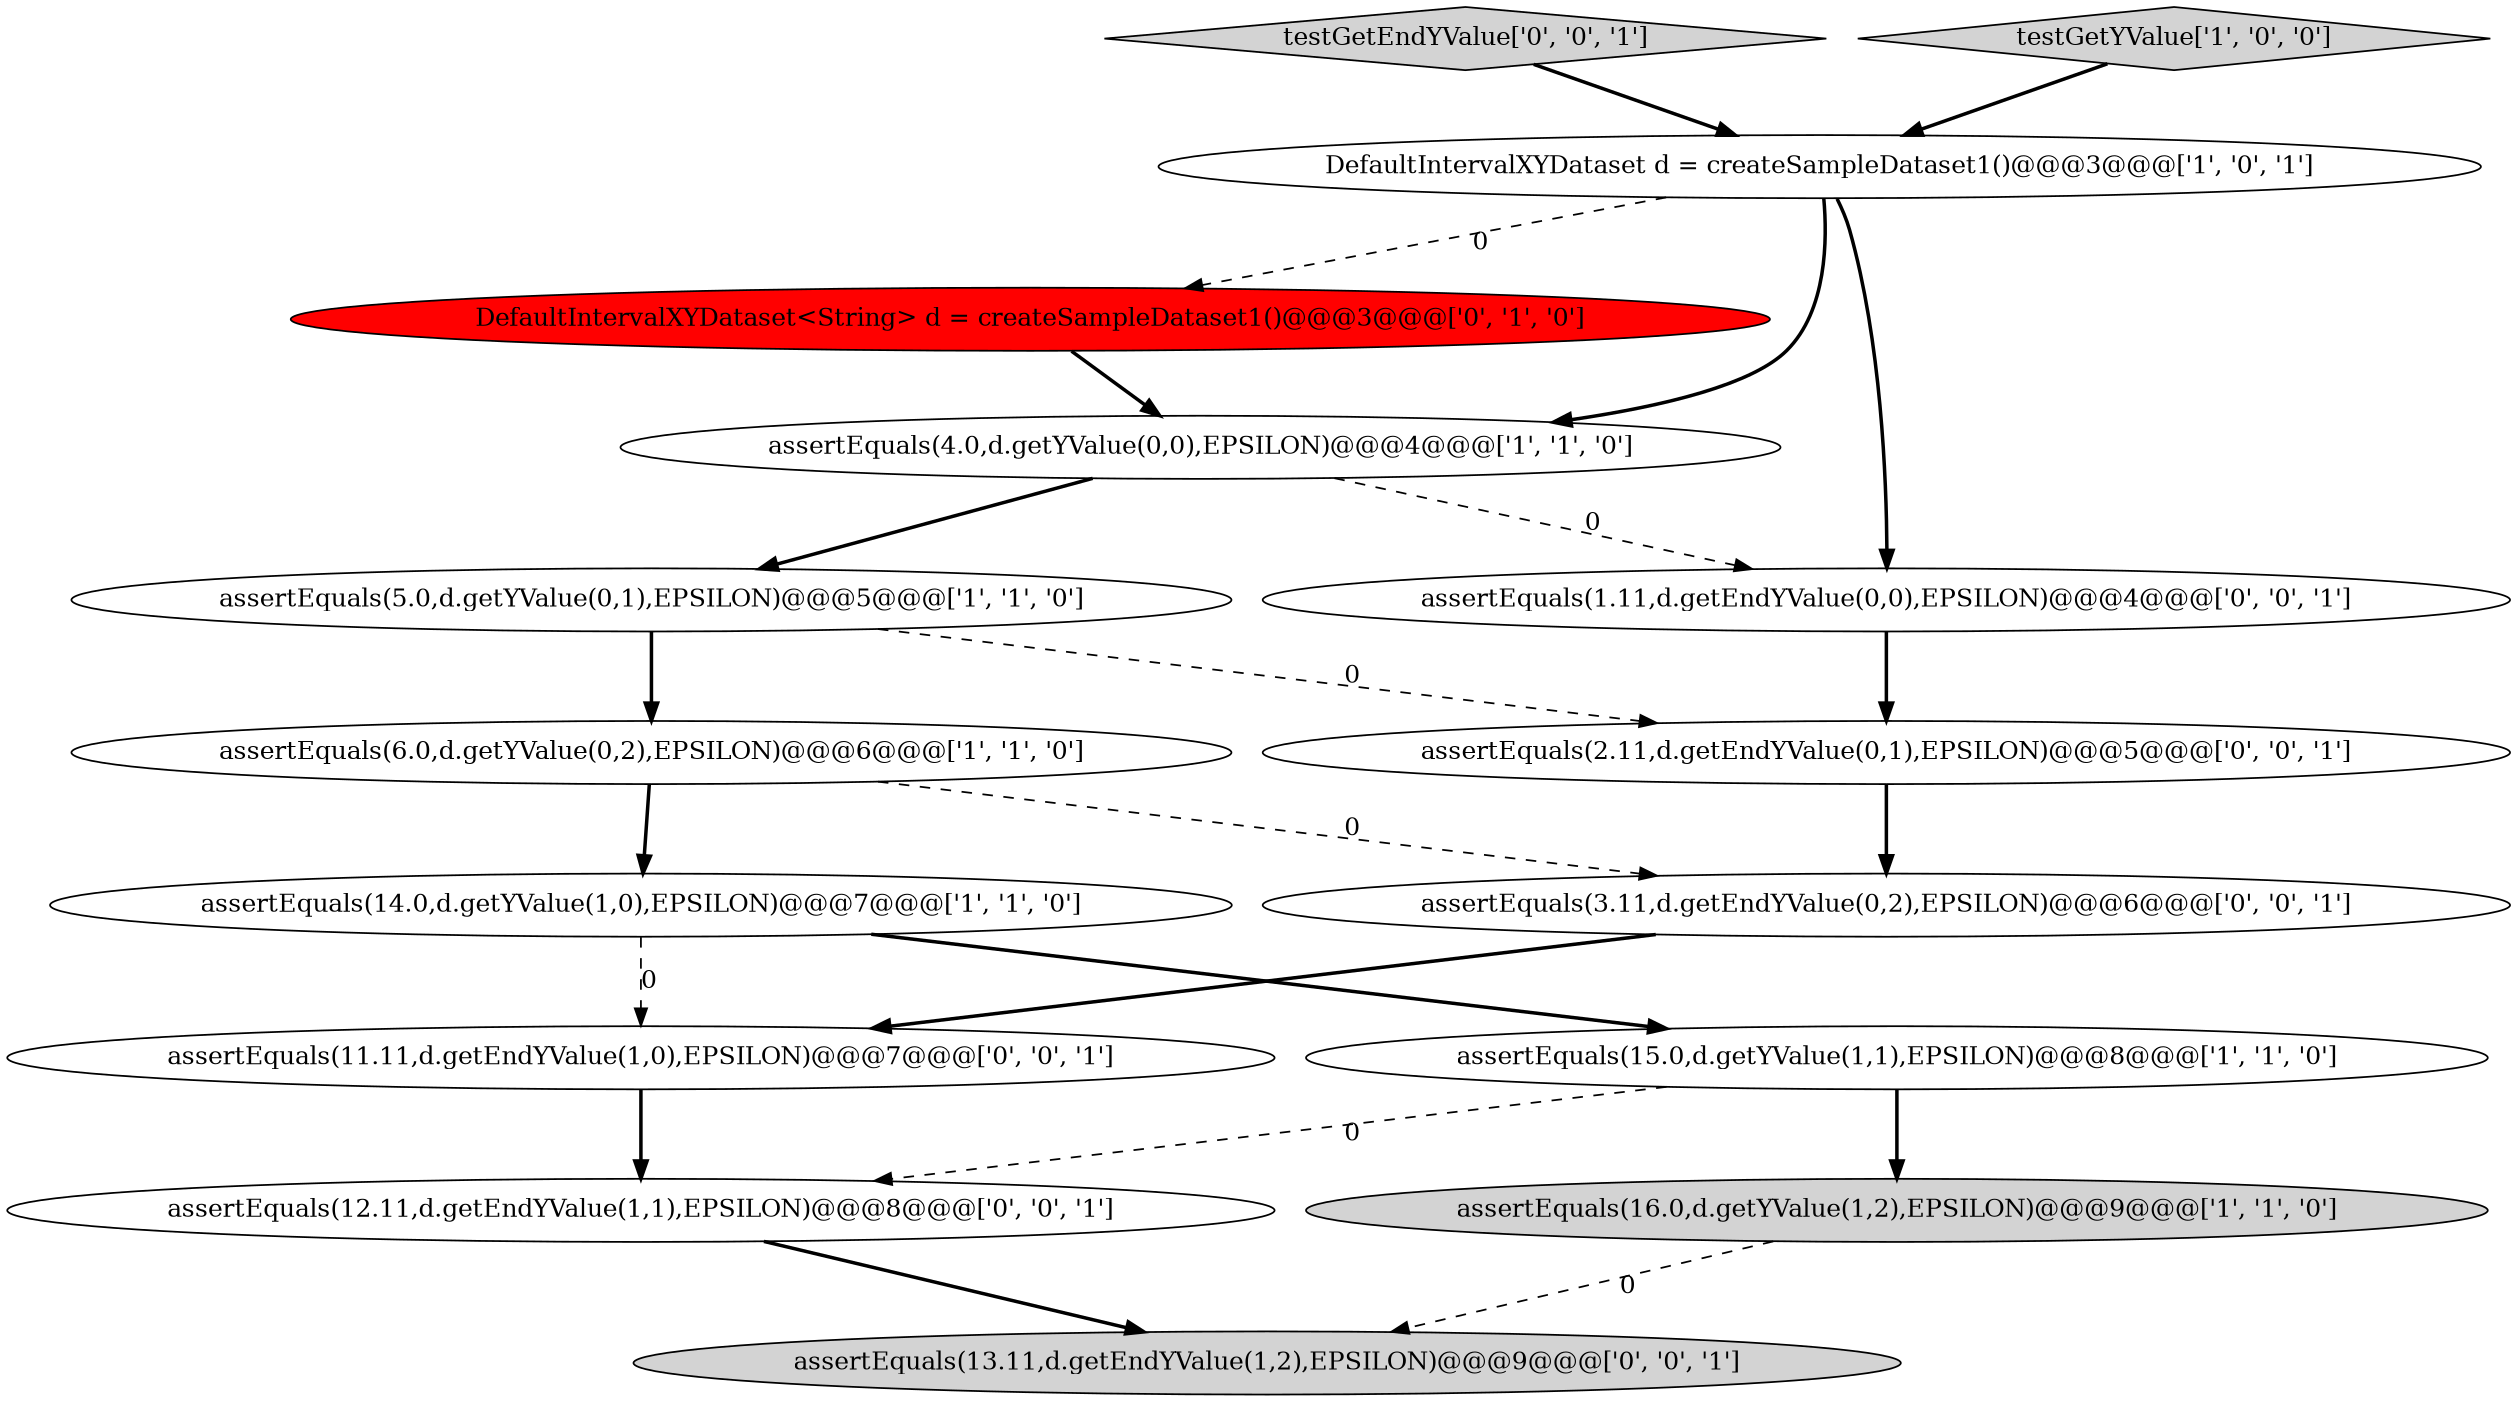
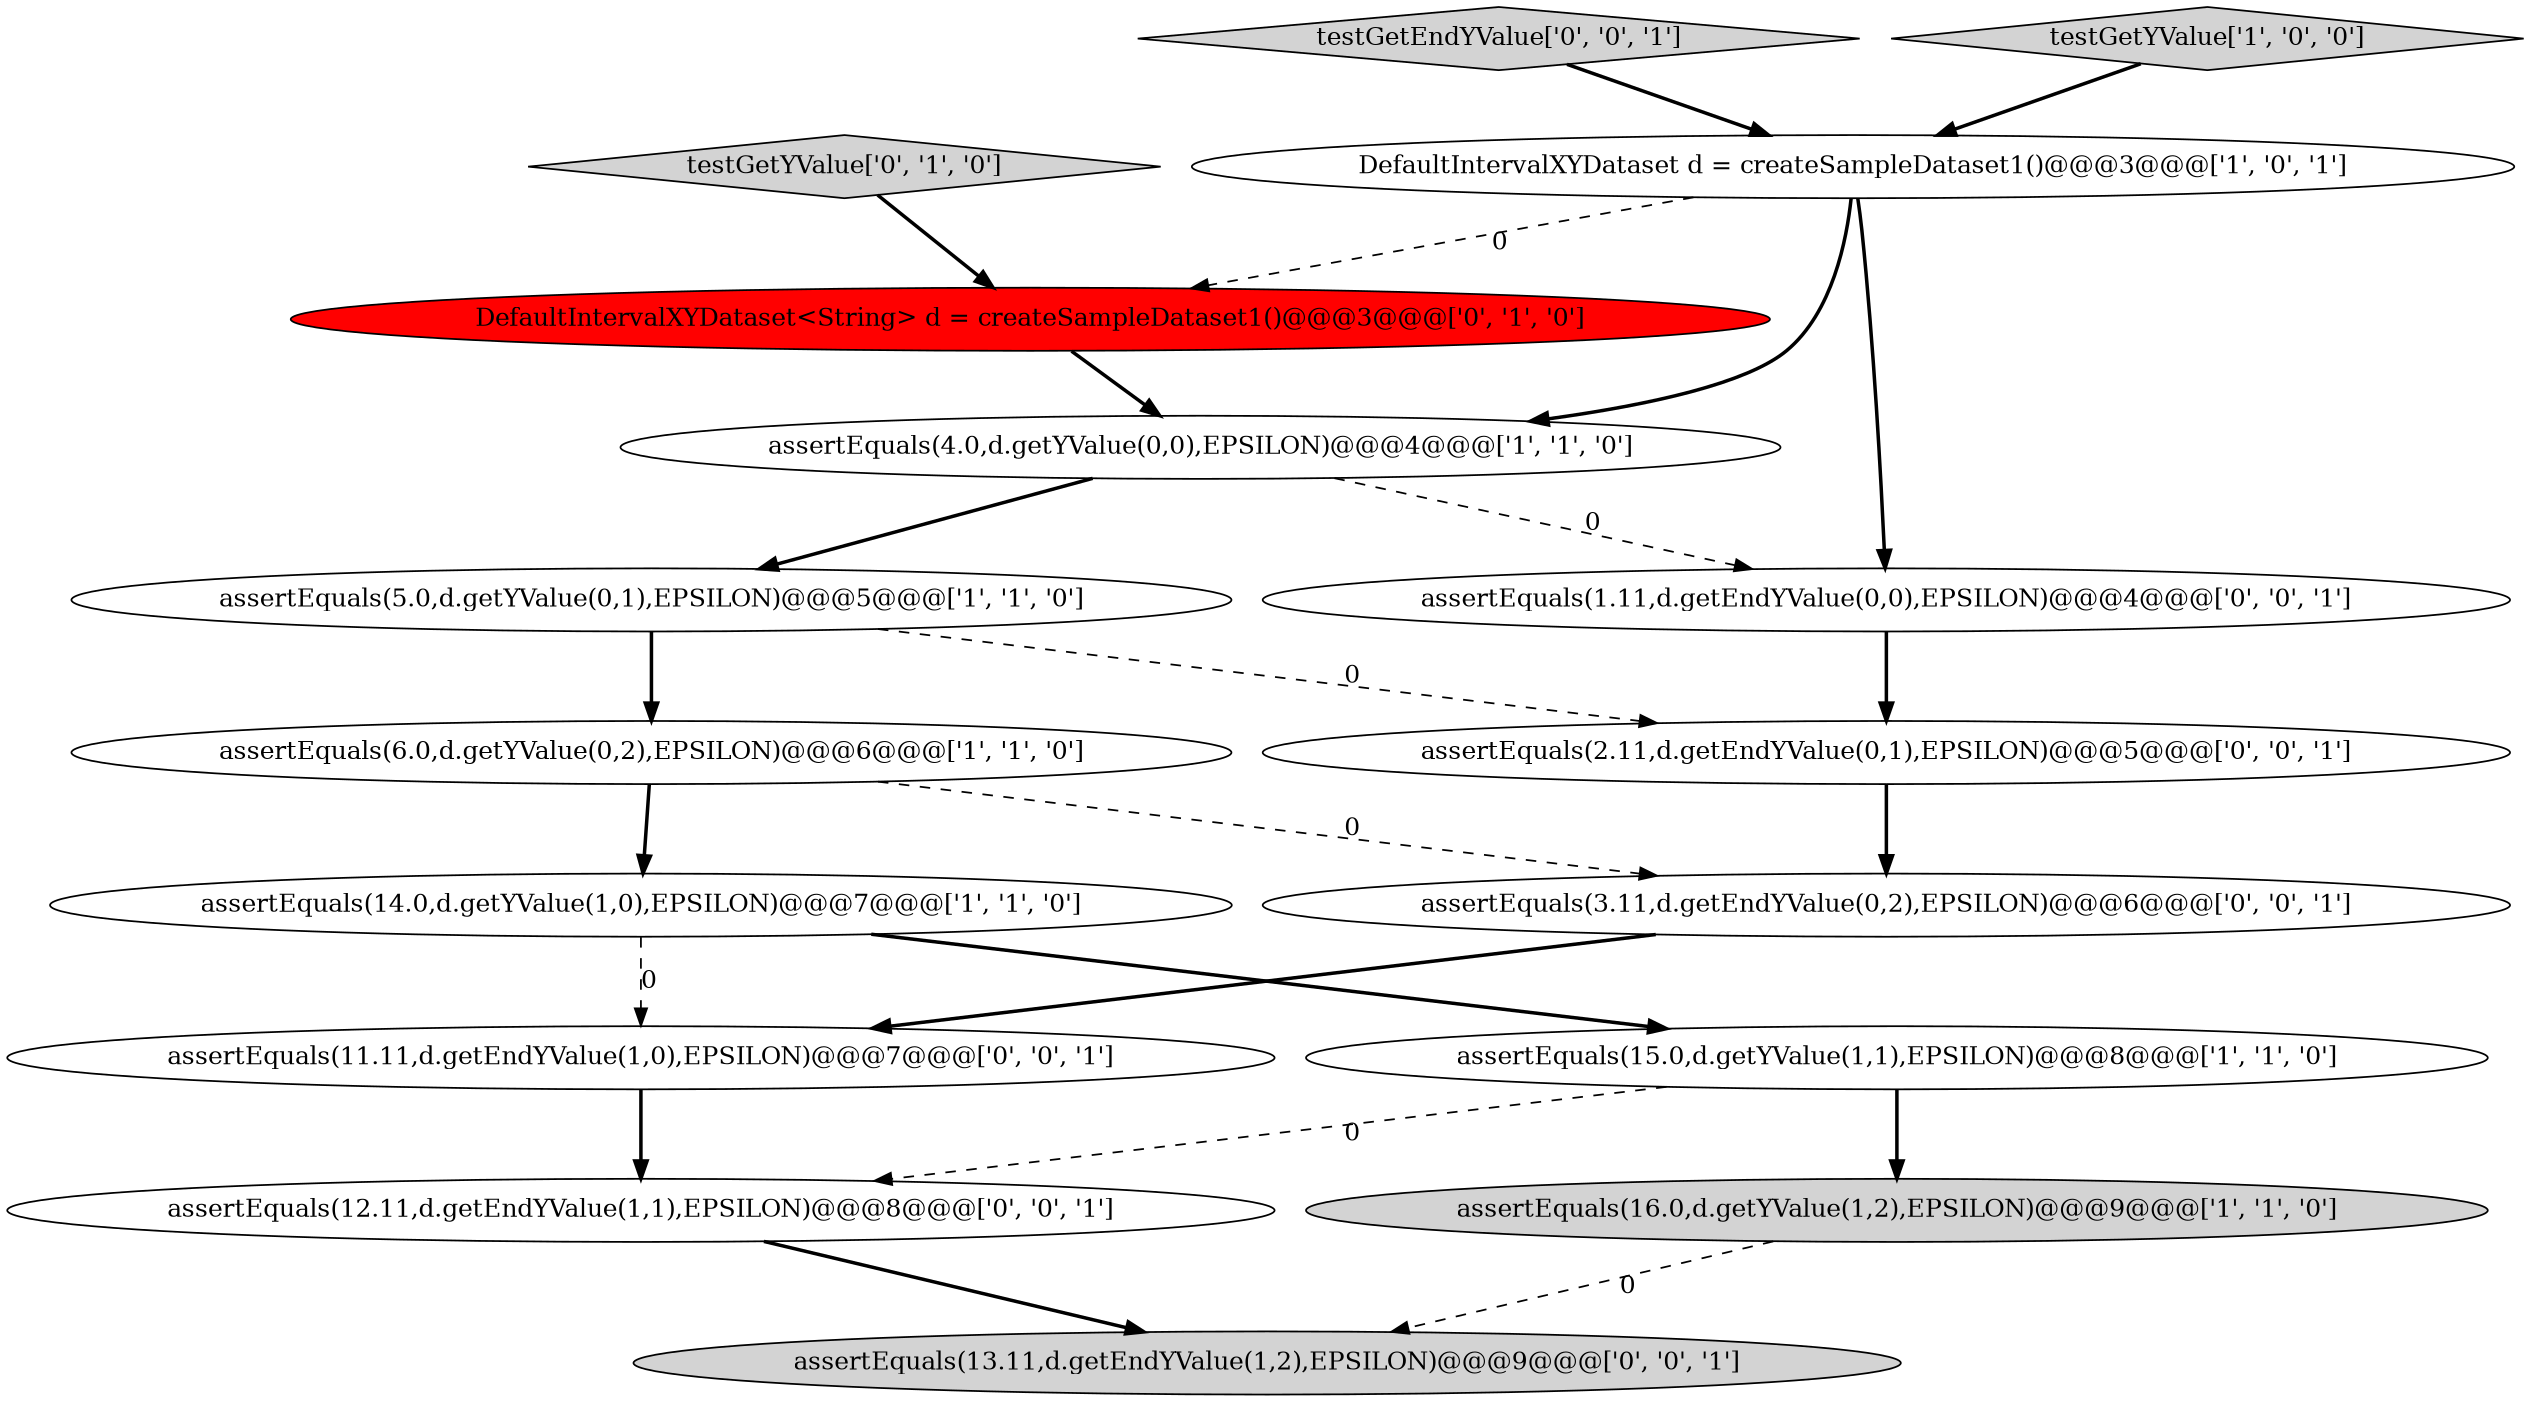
none -> (844, 167)
